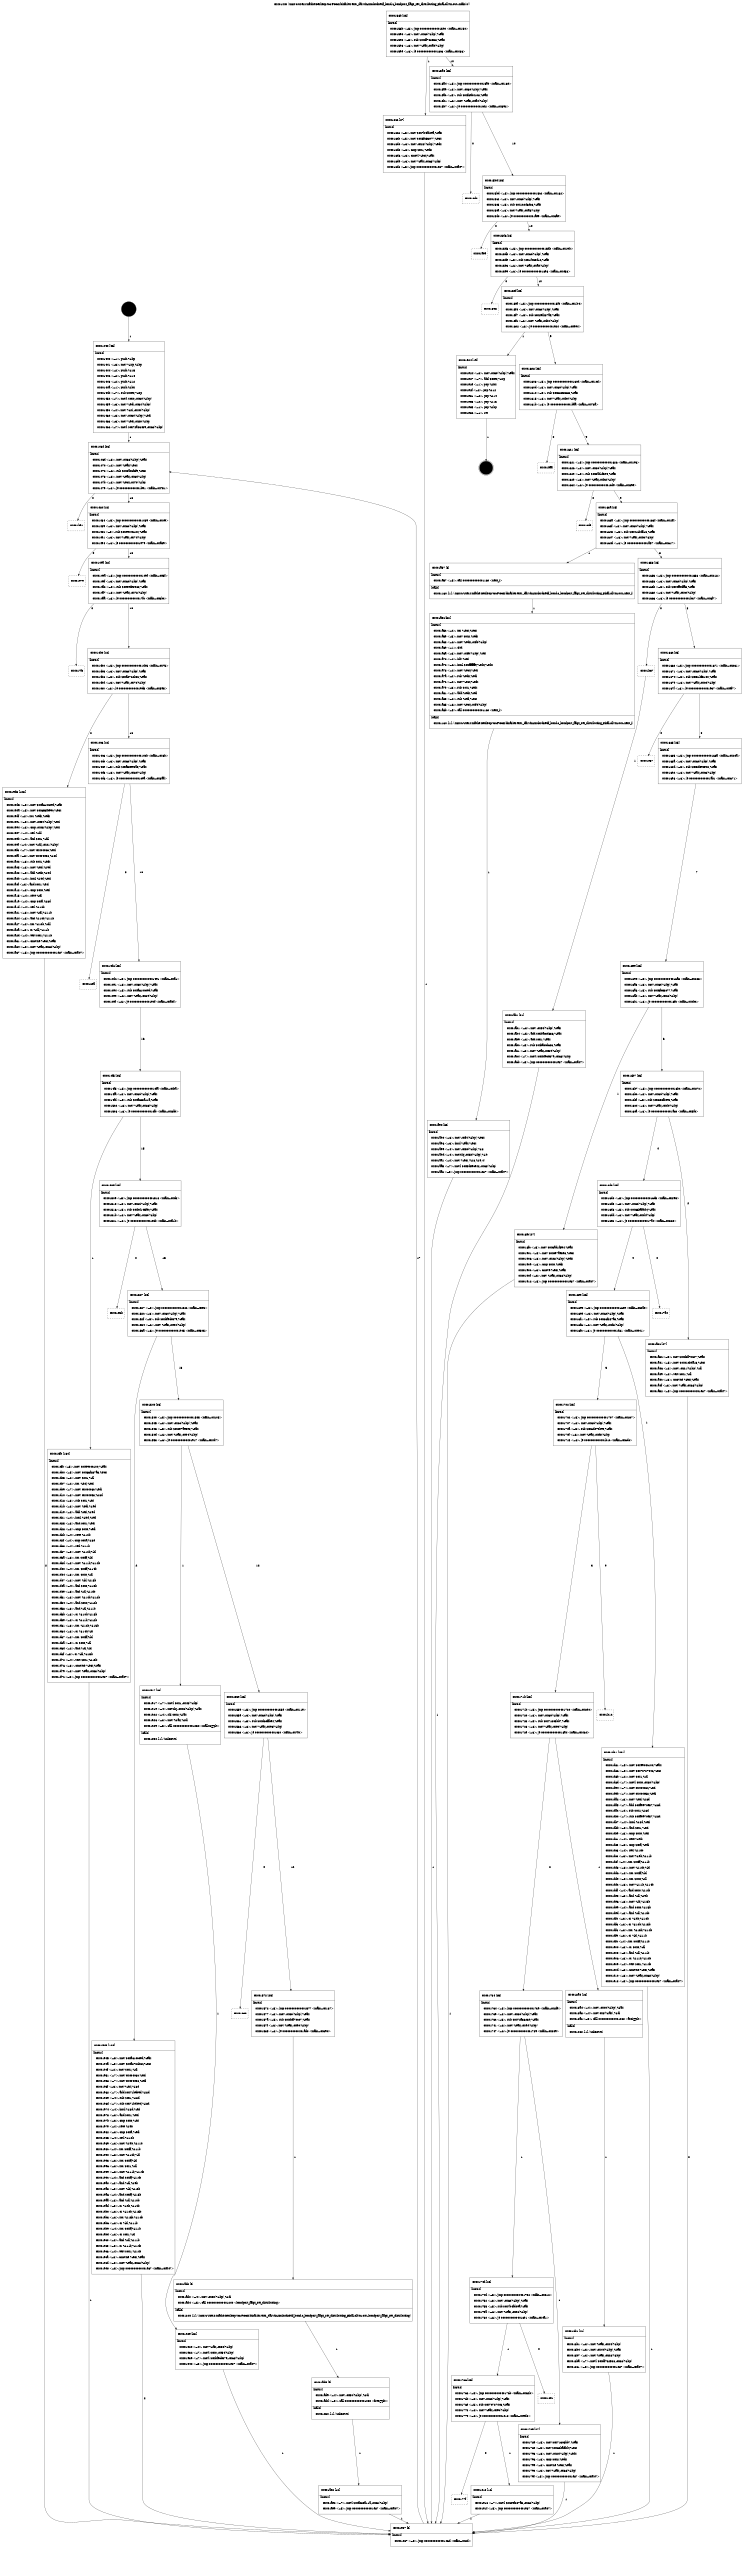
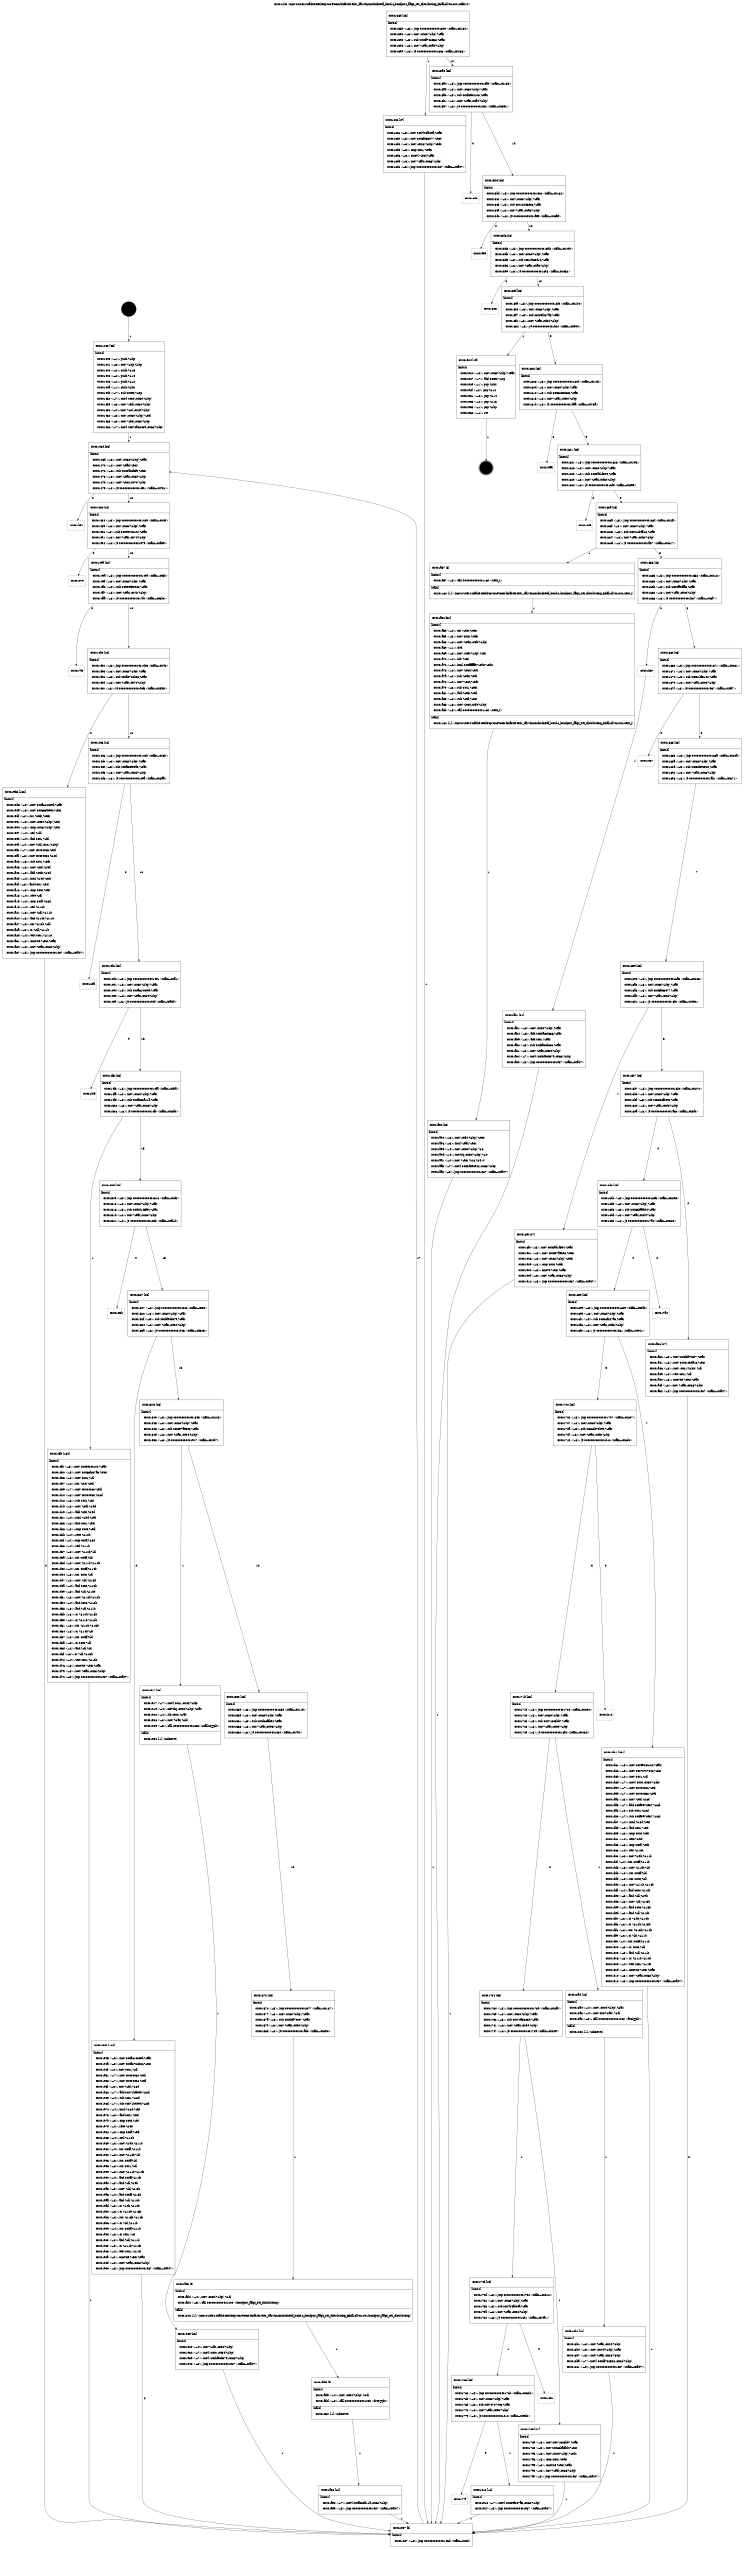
none -> (89, 1094)
(240, 2014) -> none
